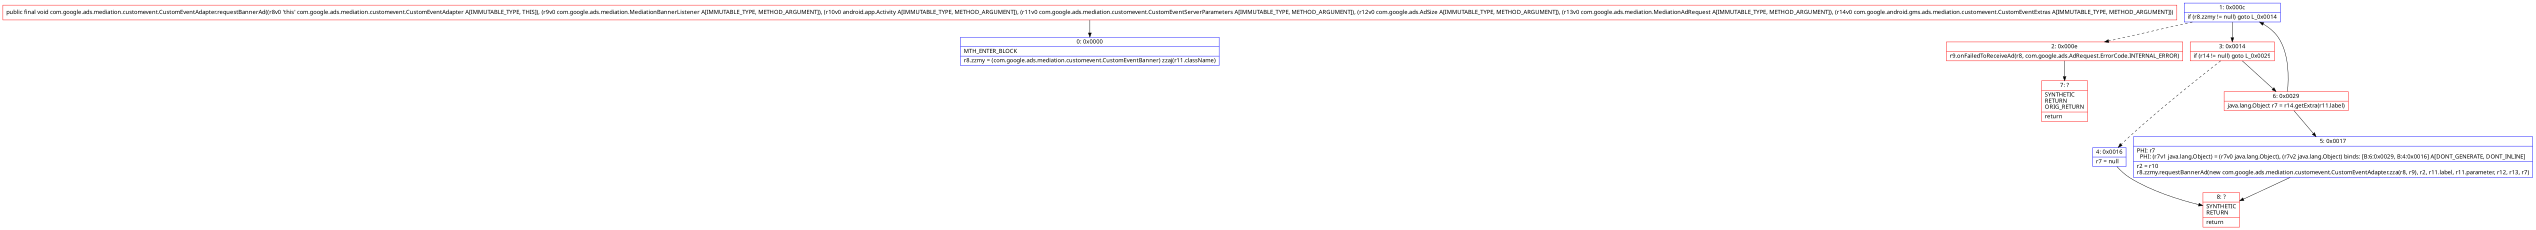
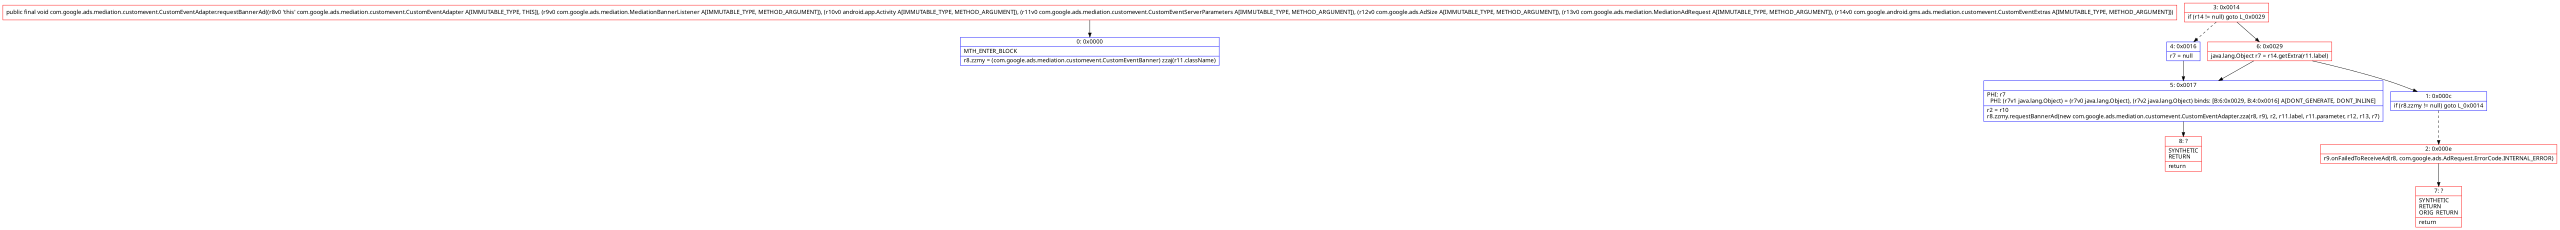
(2232, 30) -> none
(2155, 191) -> (2183, 69)
